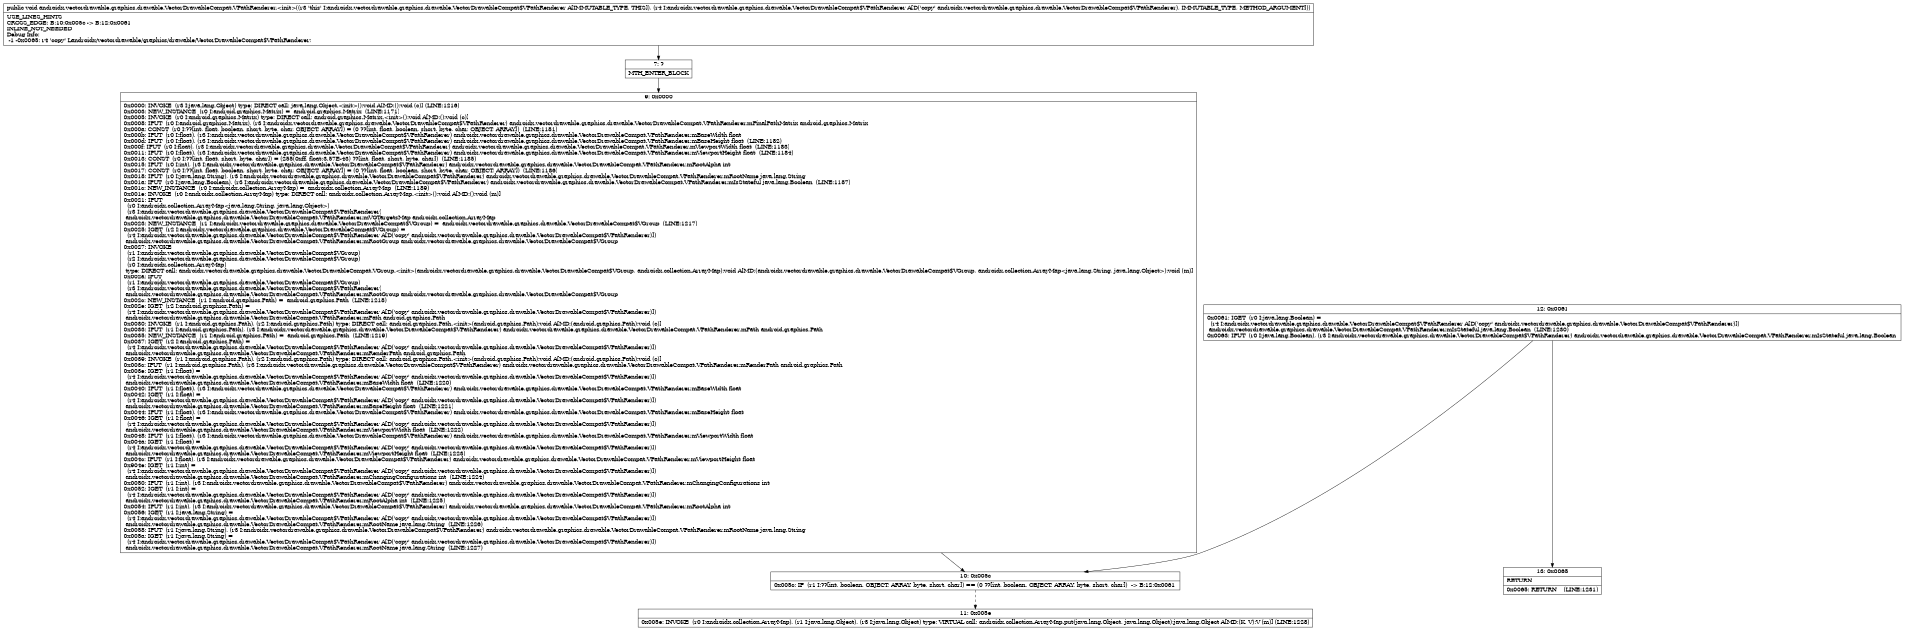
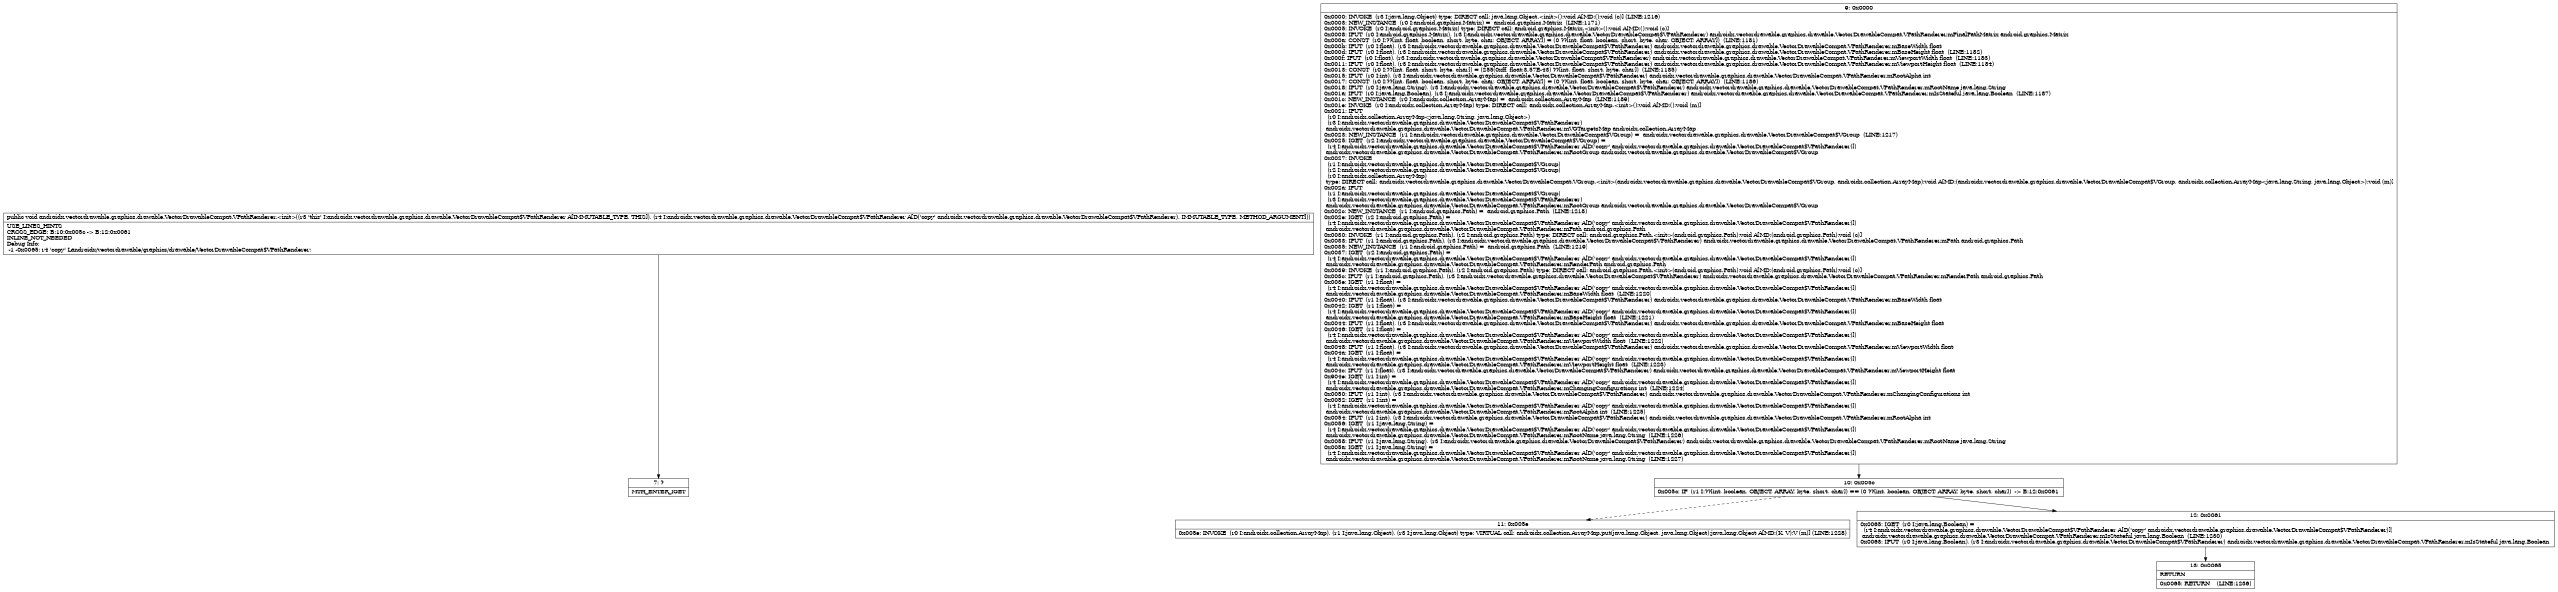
(659, 73) -> (659, 492)
(659, 83) -> none
(1265, 318) -> (1918, 525)
(1327, 491) -> (1993, 504)
(1552, 590) -> (2206, 584)
